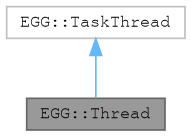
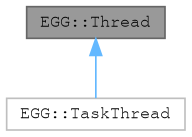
(96, 77) -> (96, 77)
